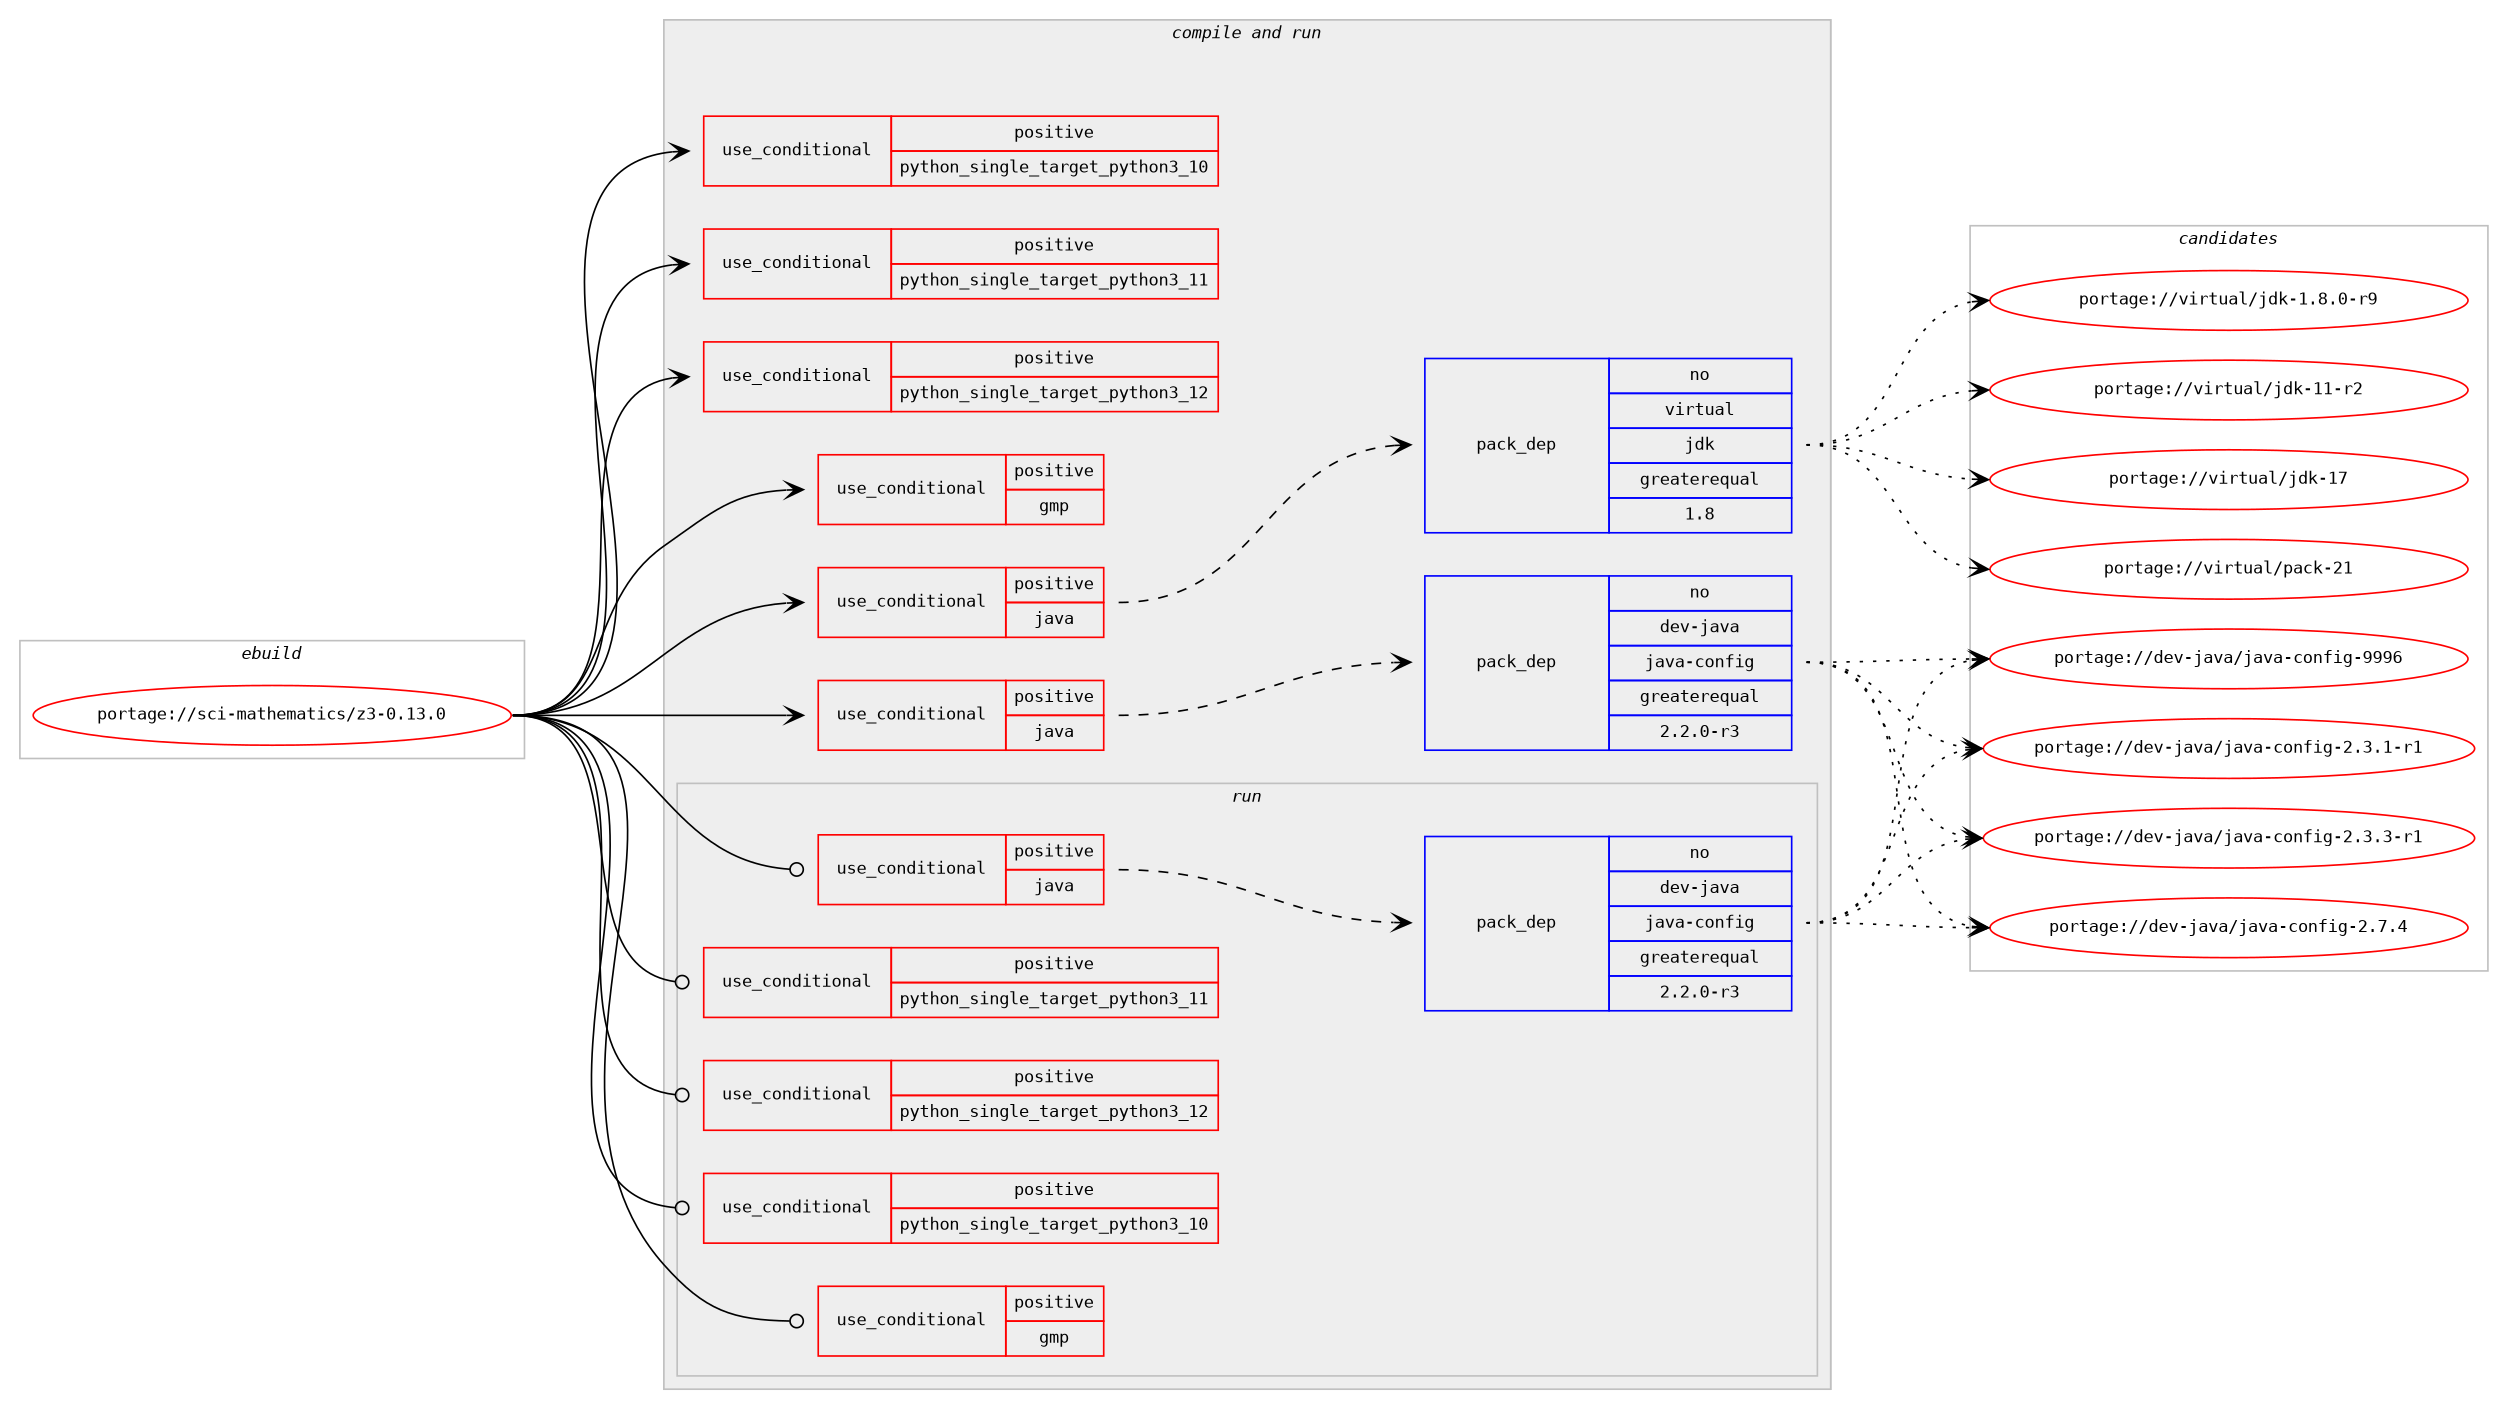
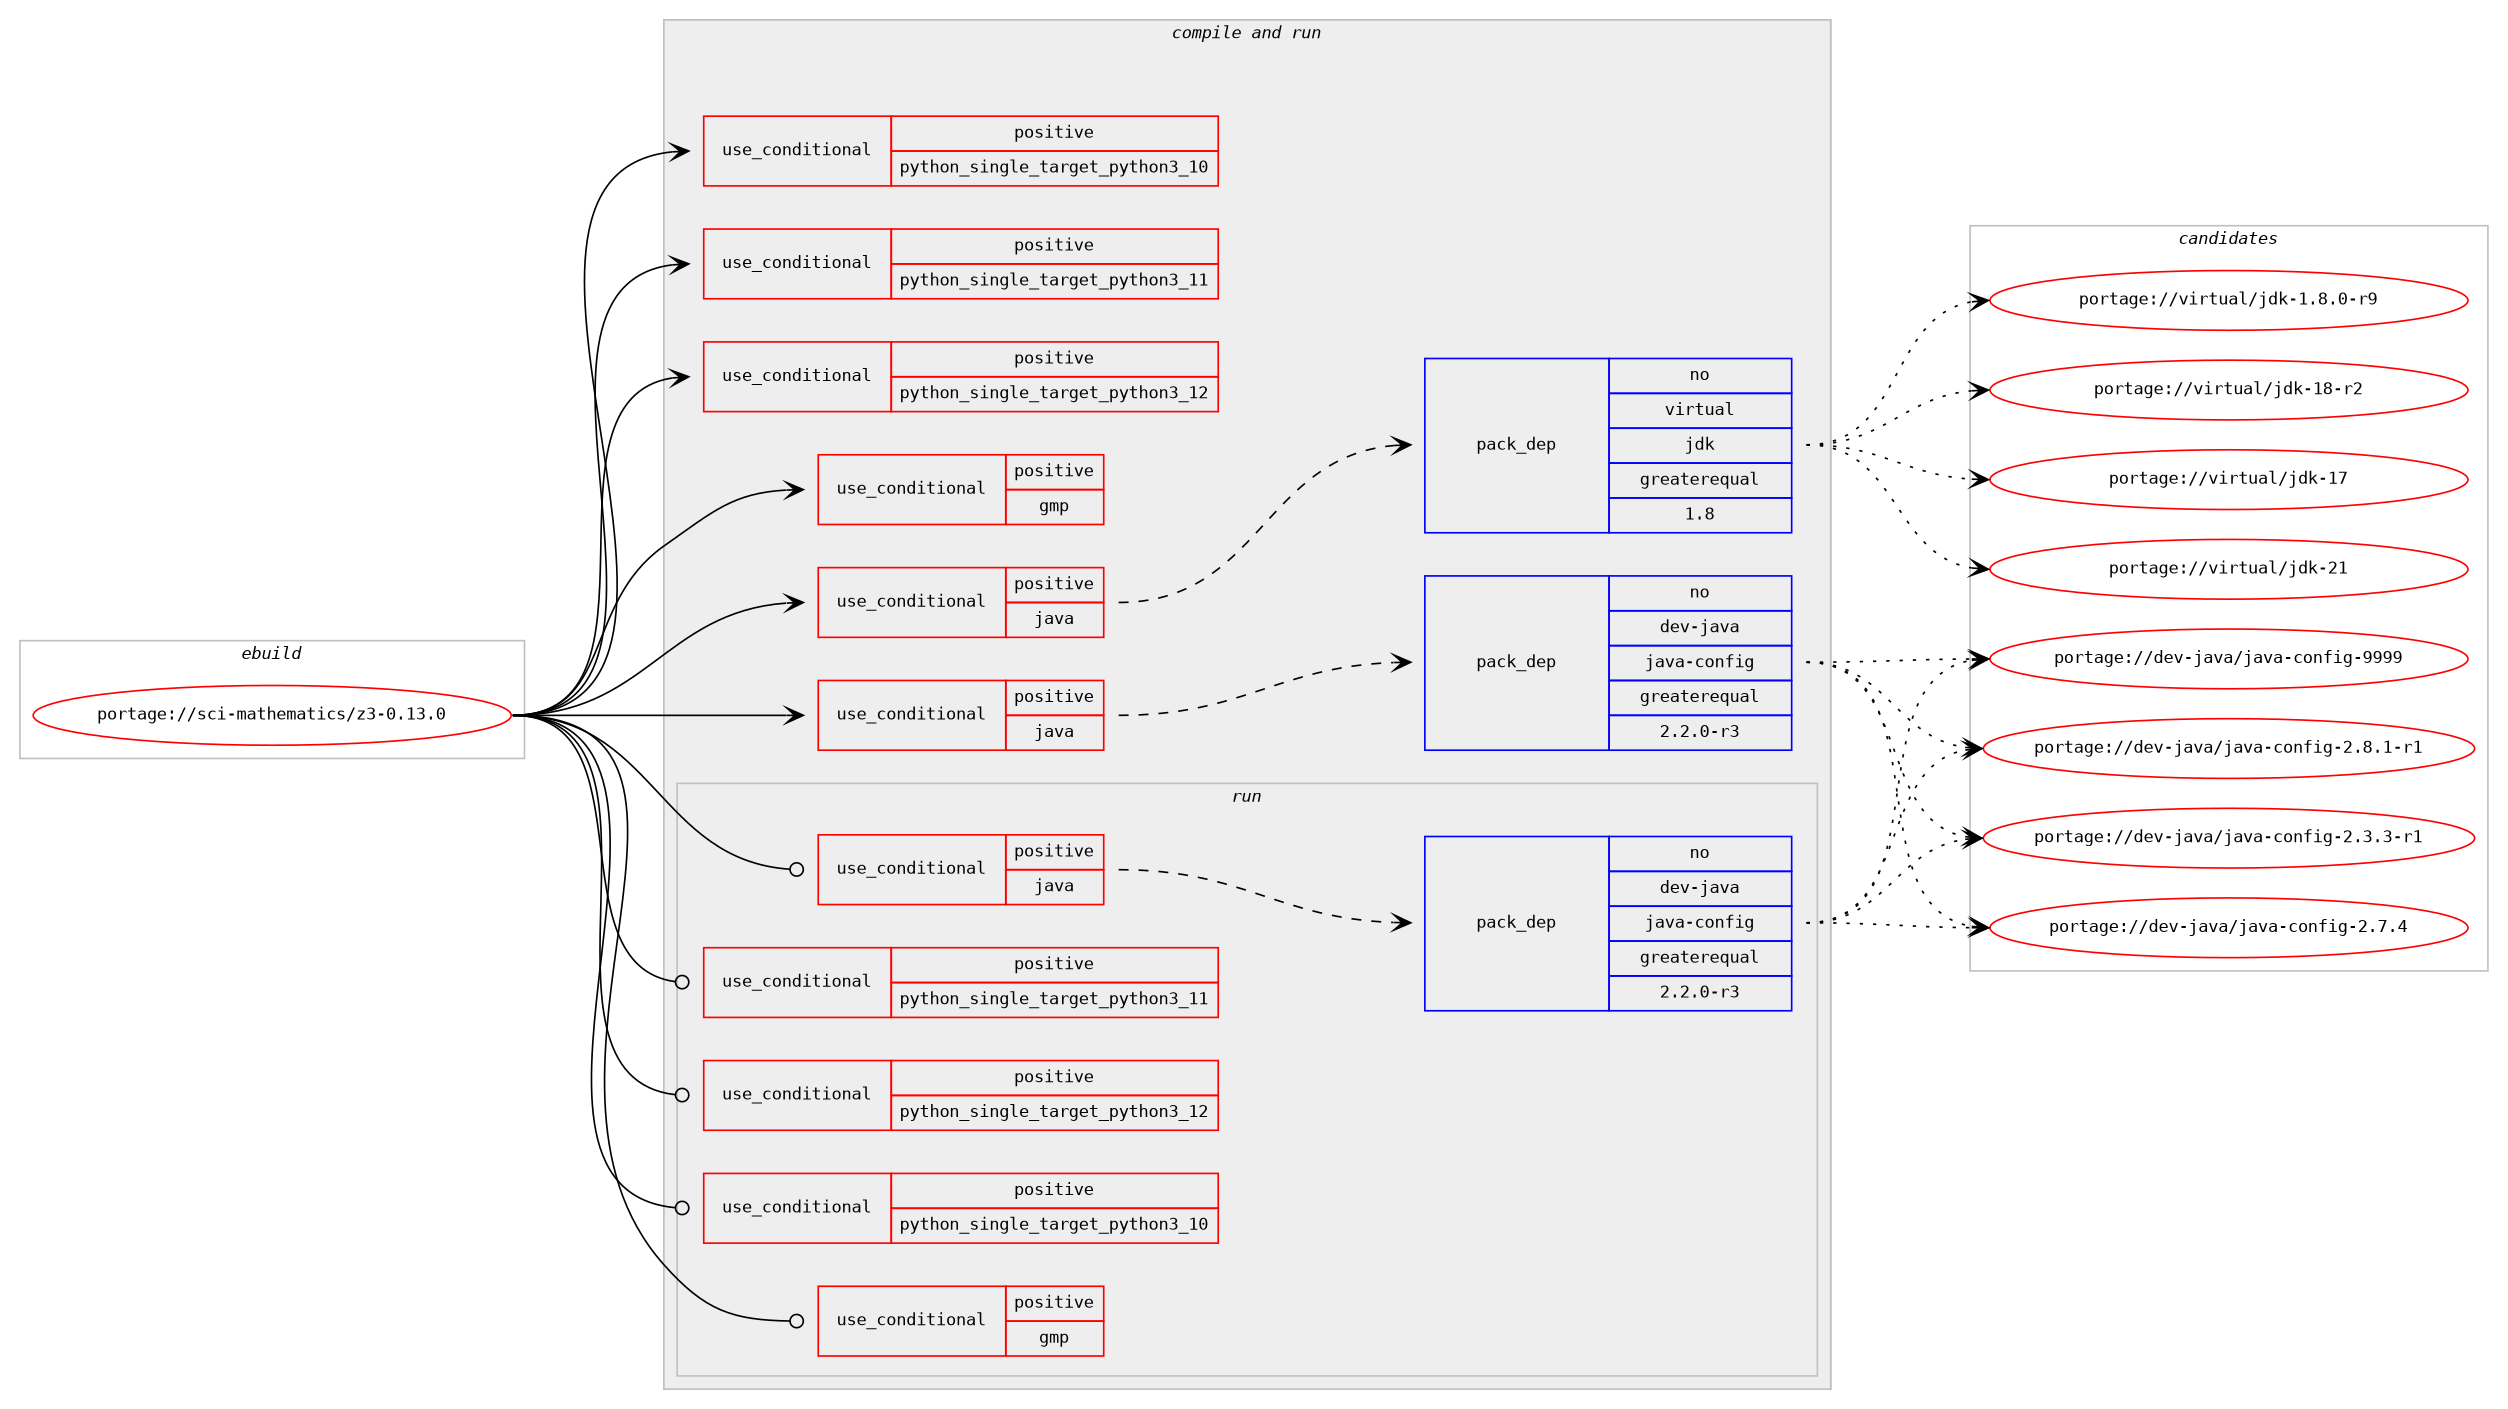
(2229, 390) -> (2229, 390)
(2229, 569) -> (2229, 569)
(2229, 659) -> (2229, 659)
(2229, 749) -> (2229, 749)
